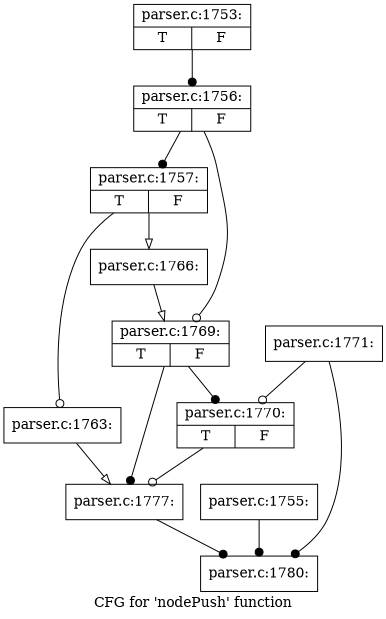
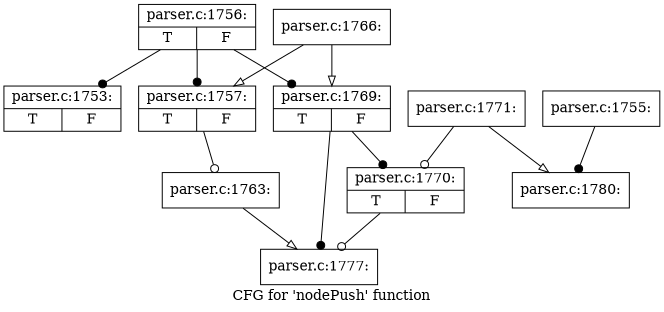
(192, 64) -> (133, 66)
(227, 225) -> (258, 64)
(149, 226) -> (273, 63)
(341, 463) -> (515, 146)
(188, 536) -> none
